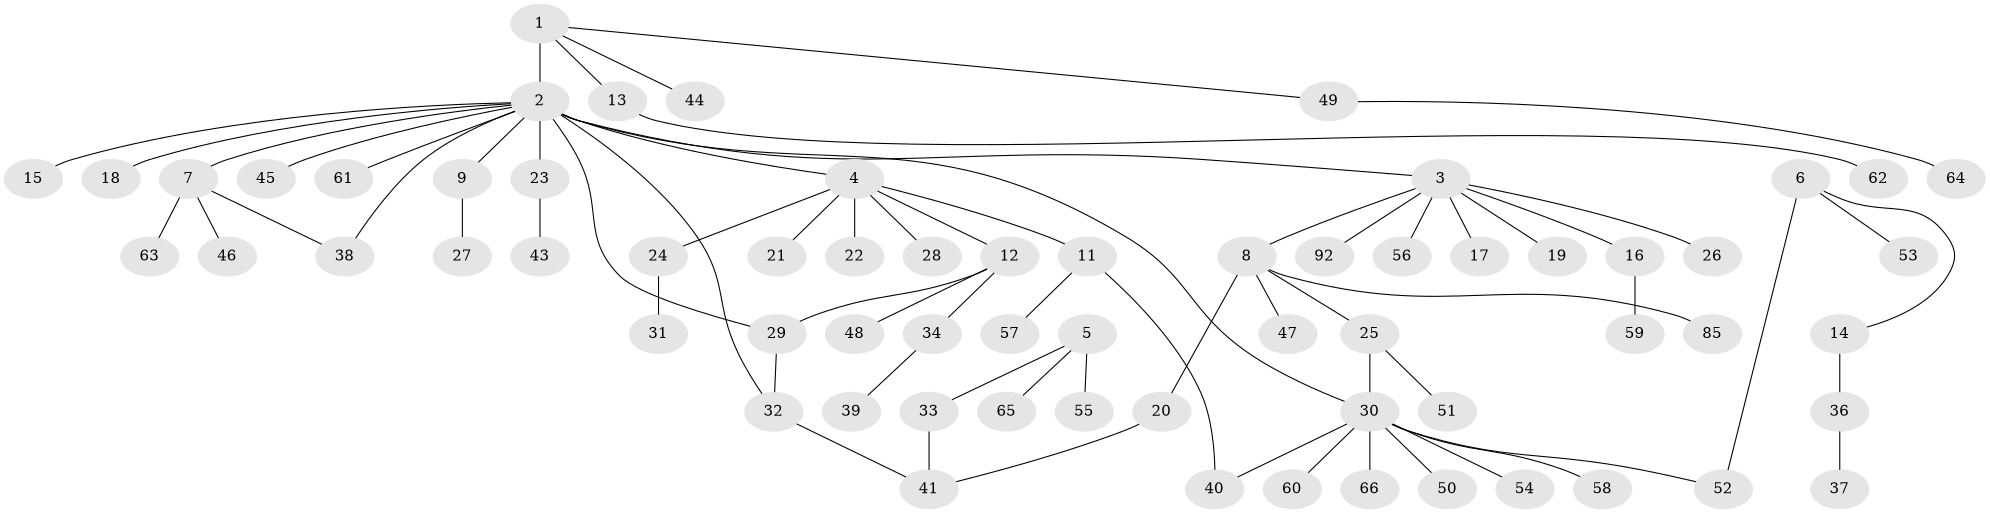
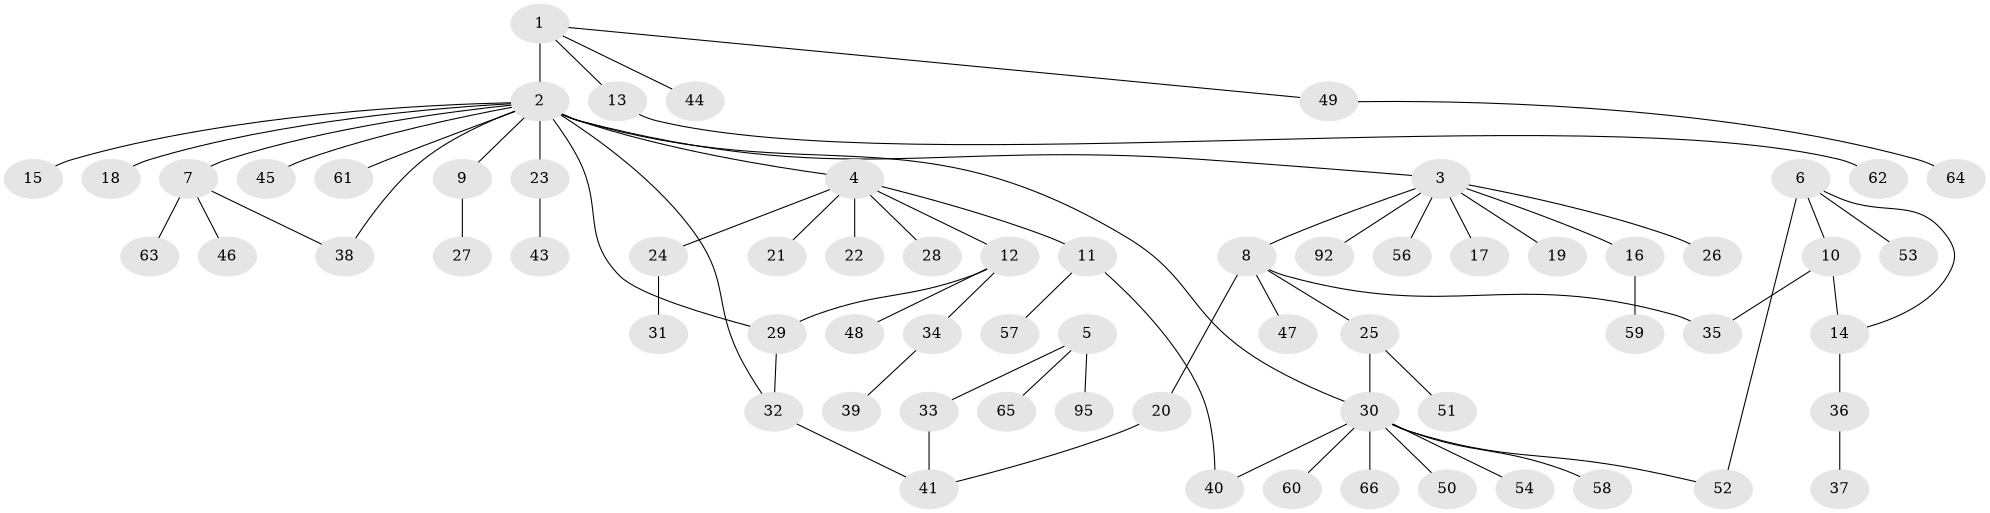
none -> (1831, 257)
(1713, 334) -> (1713, 334)
(1084, 412) -> (1084, 412)
